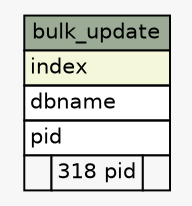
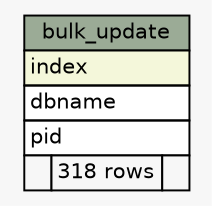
(97, 172) -> (107, 172)
